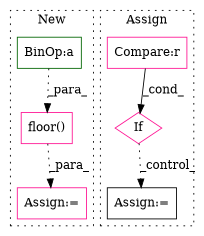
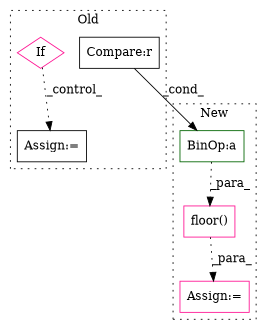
(147, 20) -> (88, 20)
(147, 53) -> (119, 53)
(143, 87) -> (160, 93)
